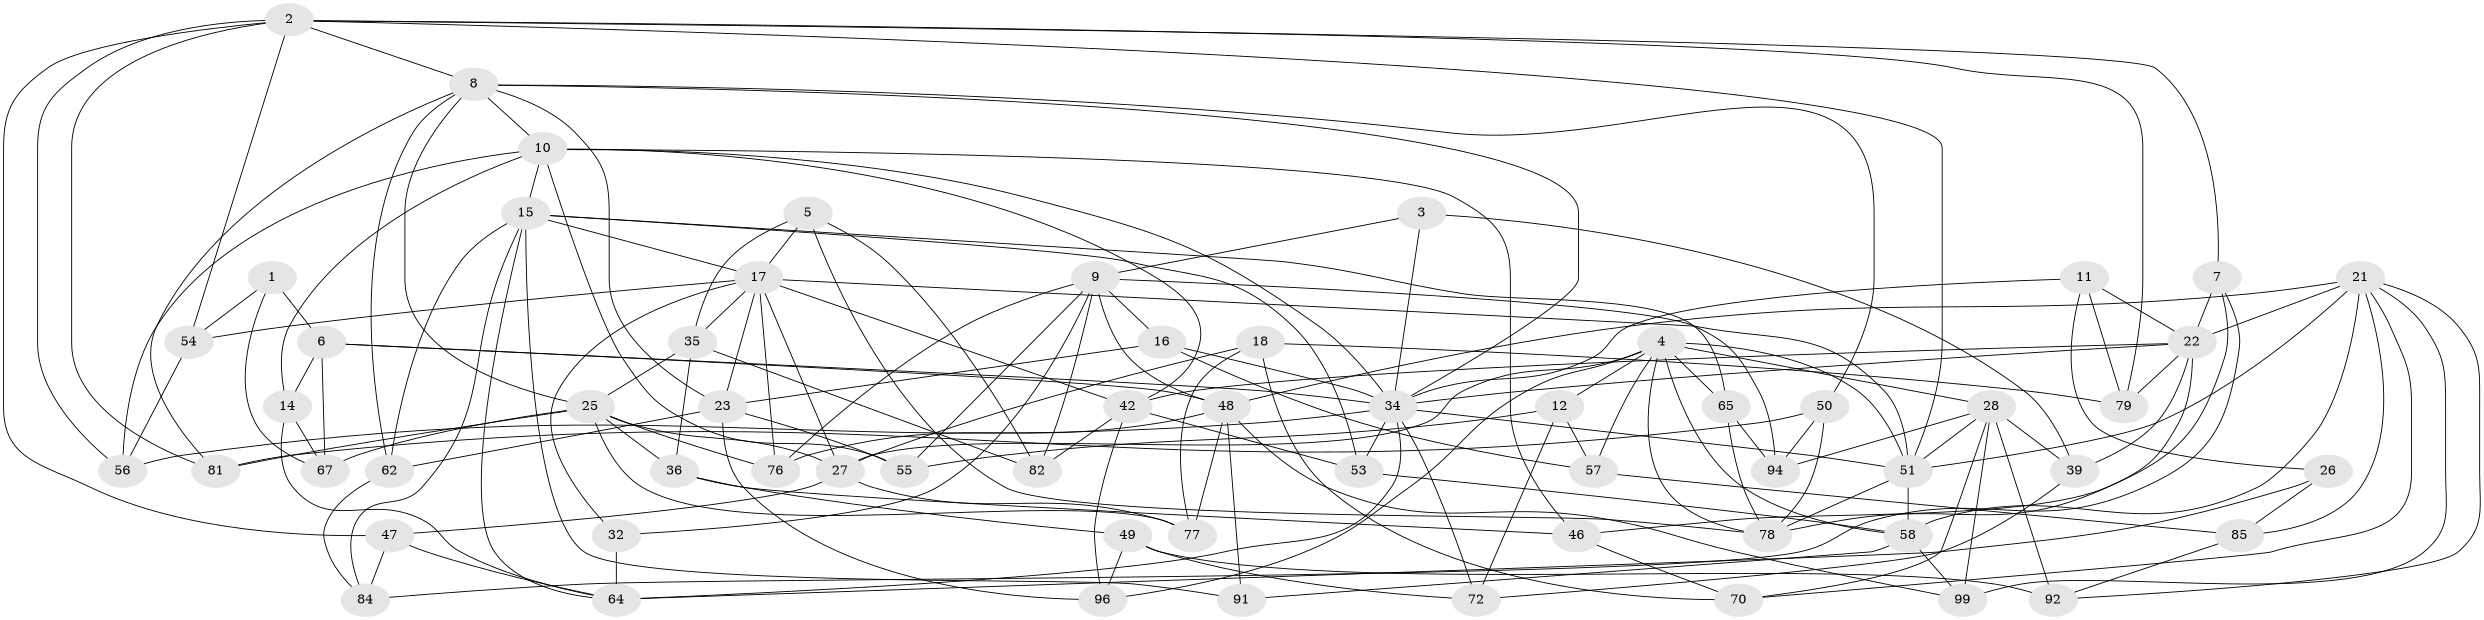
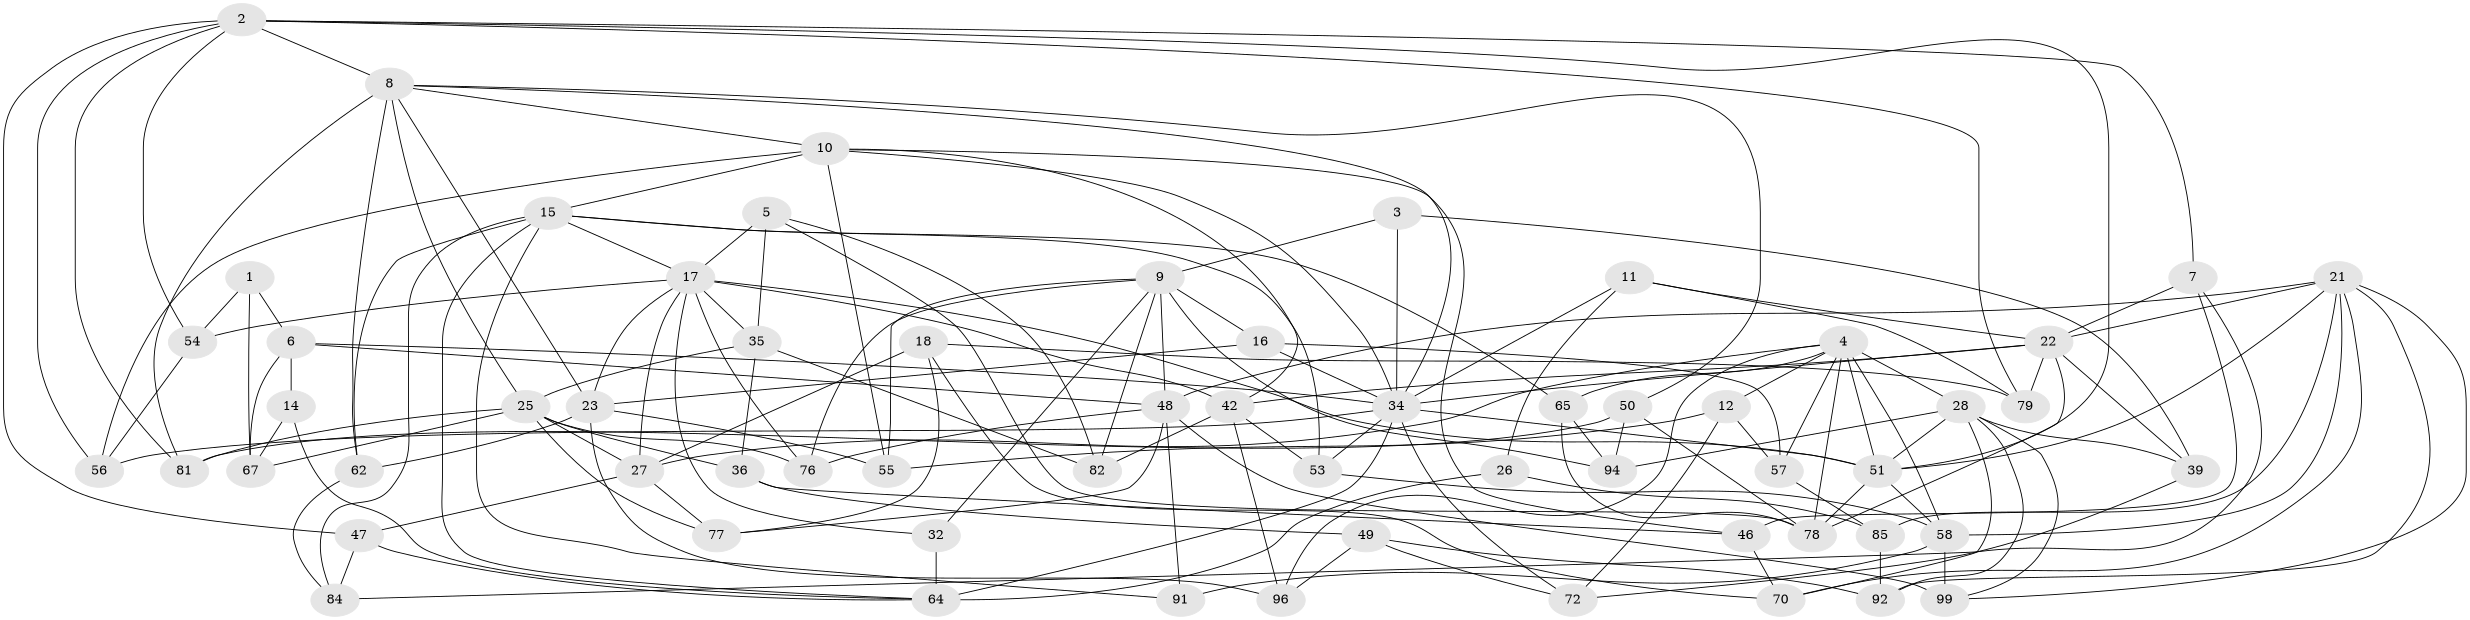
(364, 242) -> none
